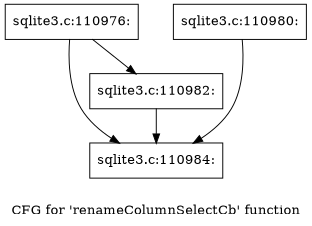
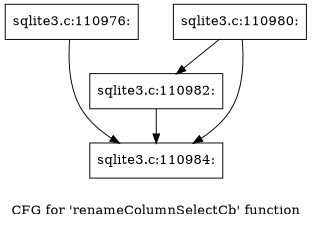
(110, 54) -> (202, 54)
